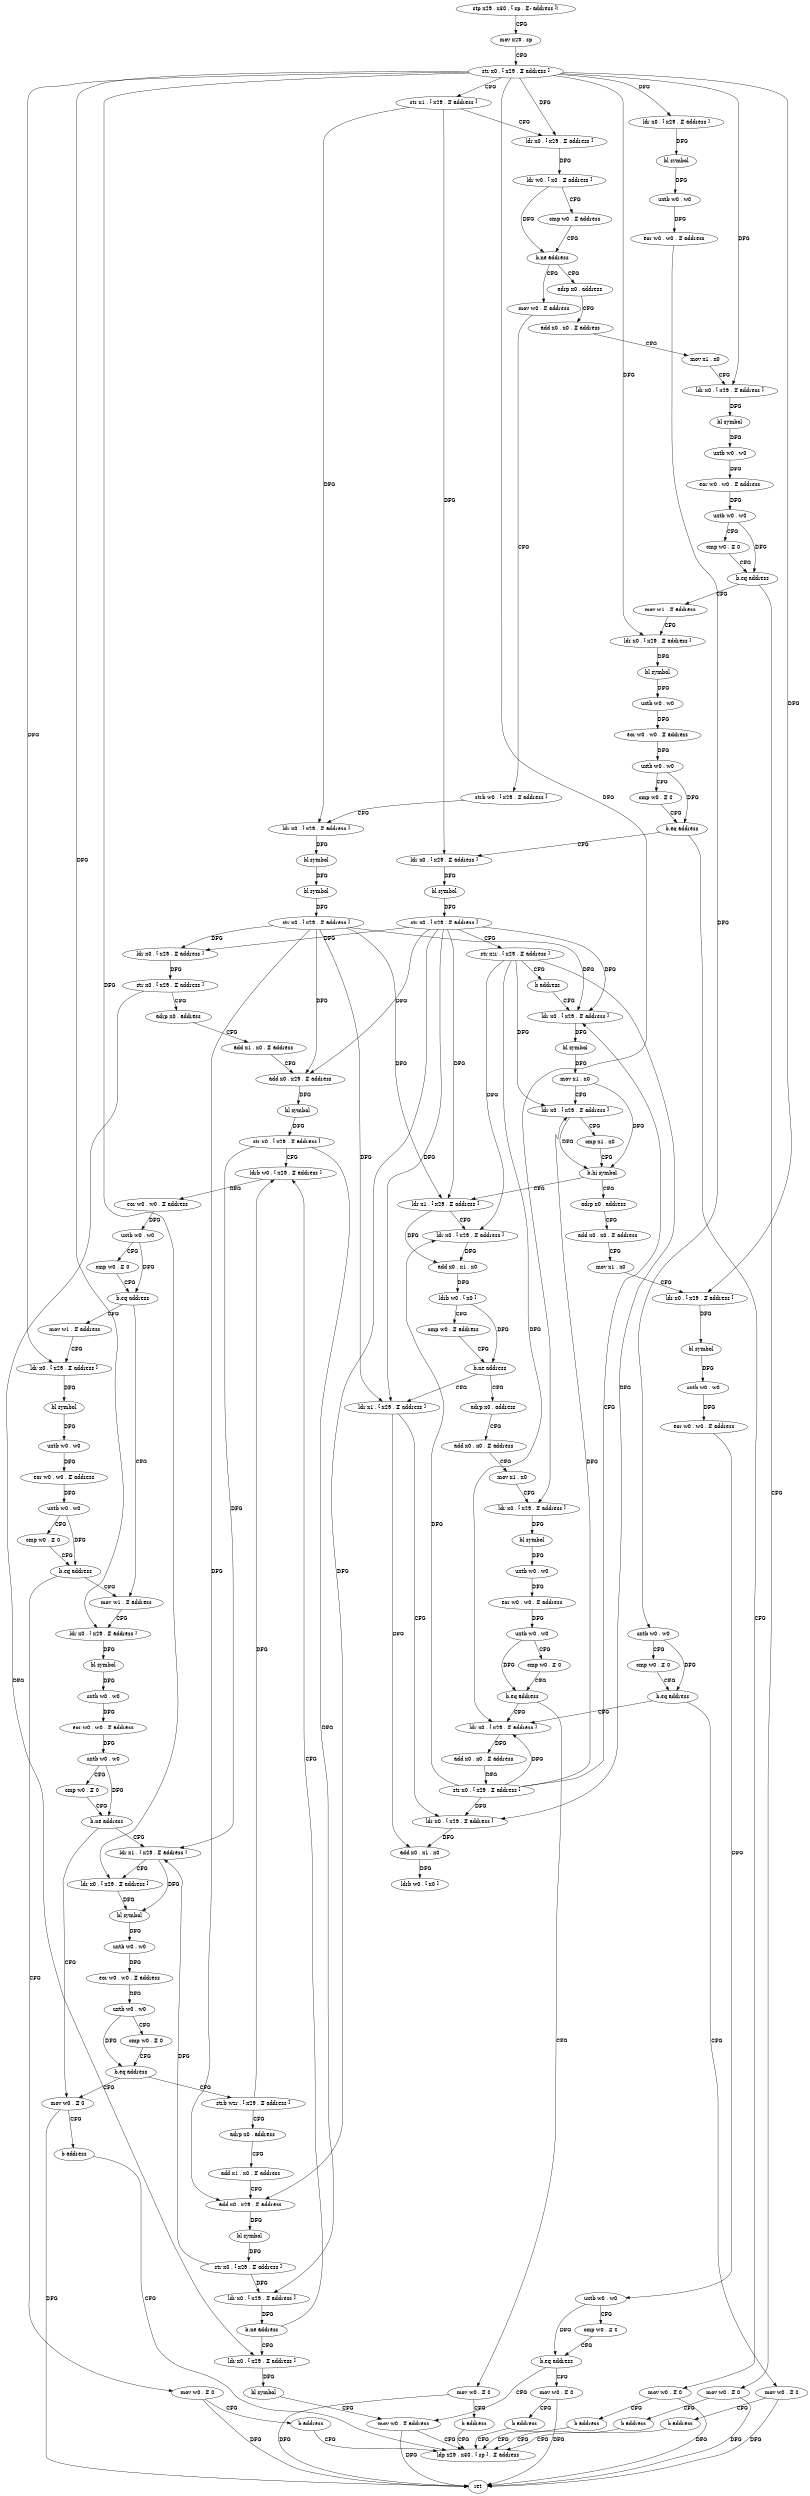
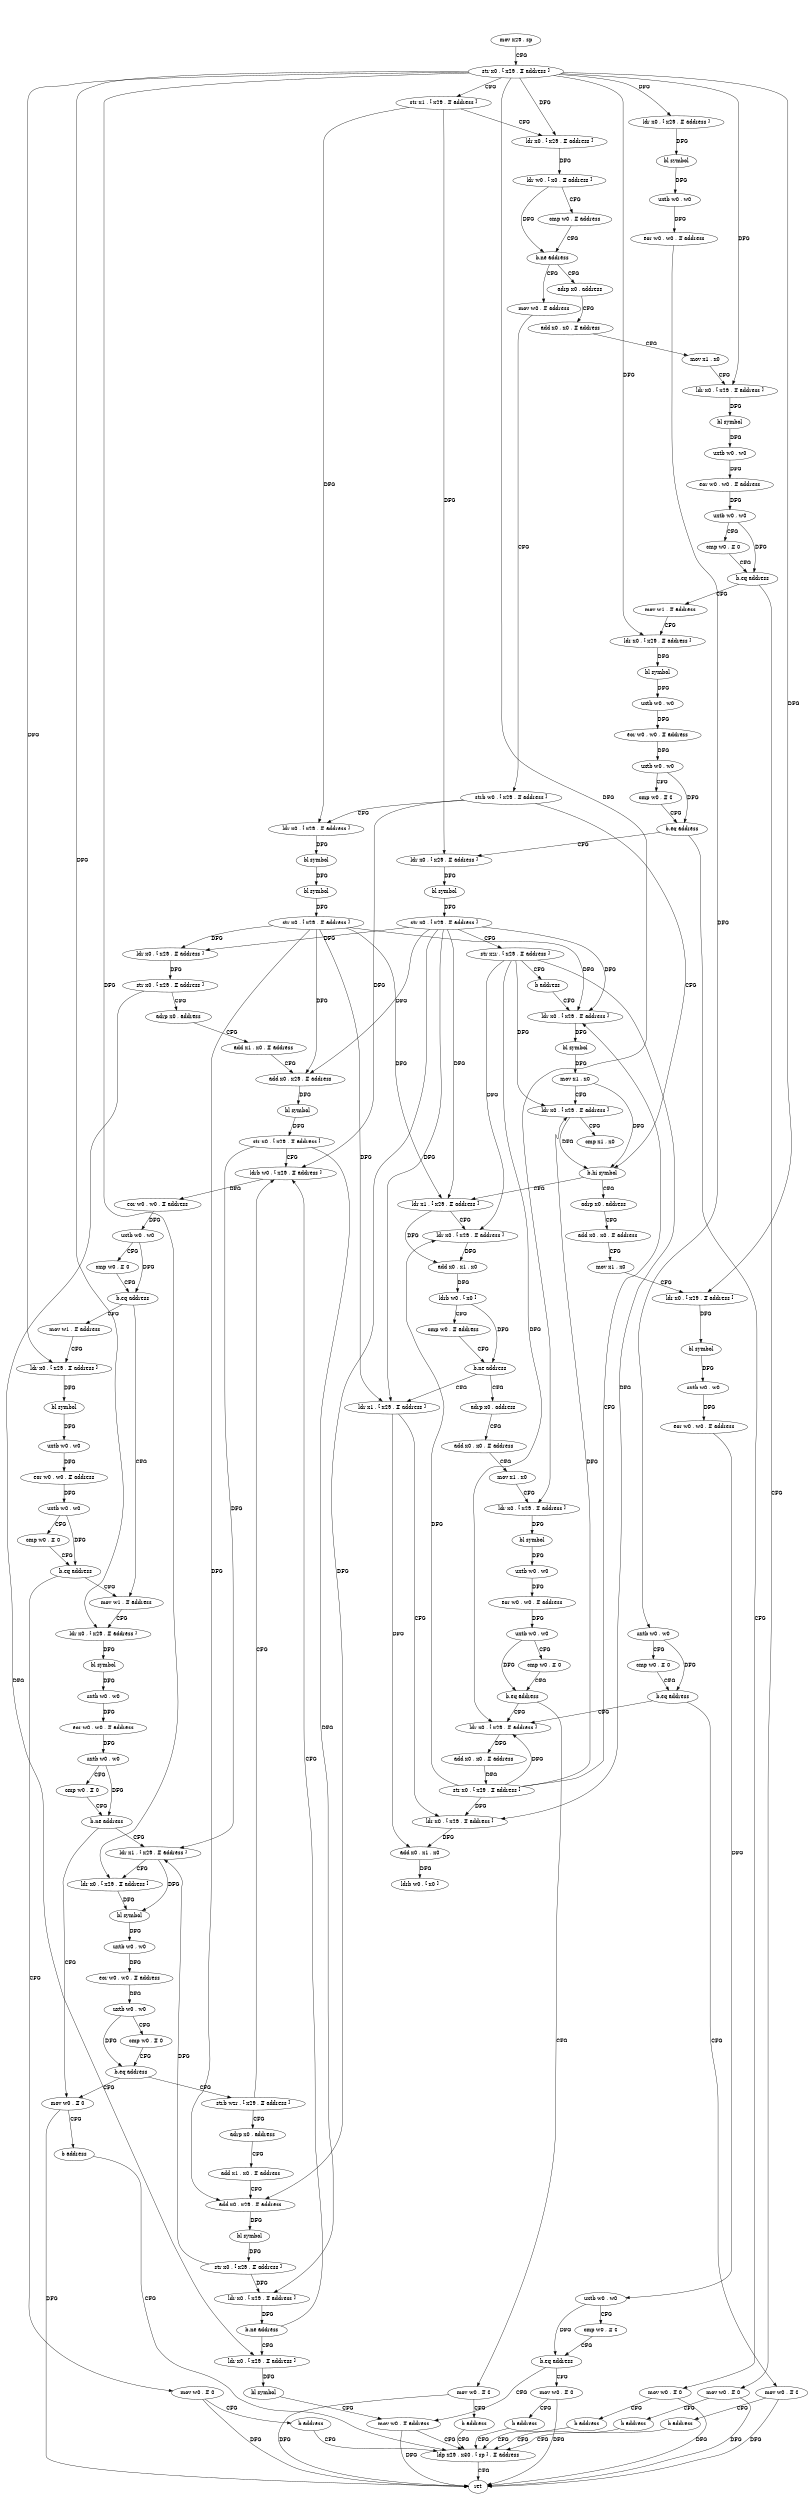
(516, 9) -> none
none -> (374, 965)
(601, 1156) -> (685, 956)
(262, 1650) -> (262, 1650)
none -> (478, 2469)
